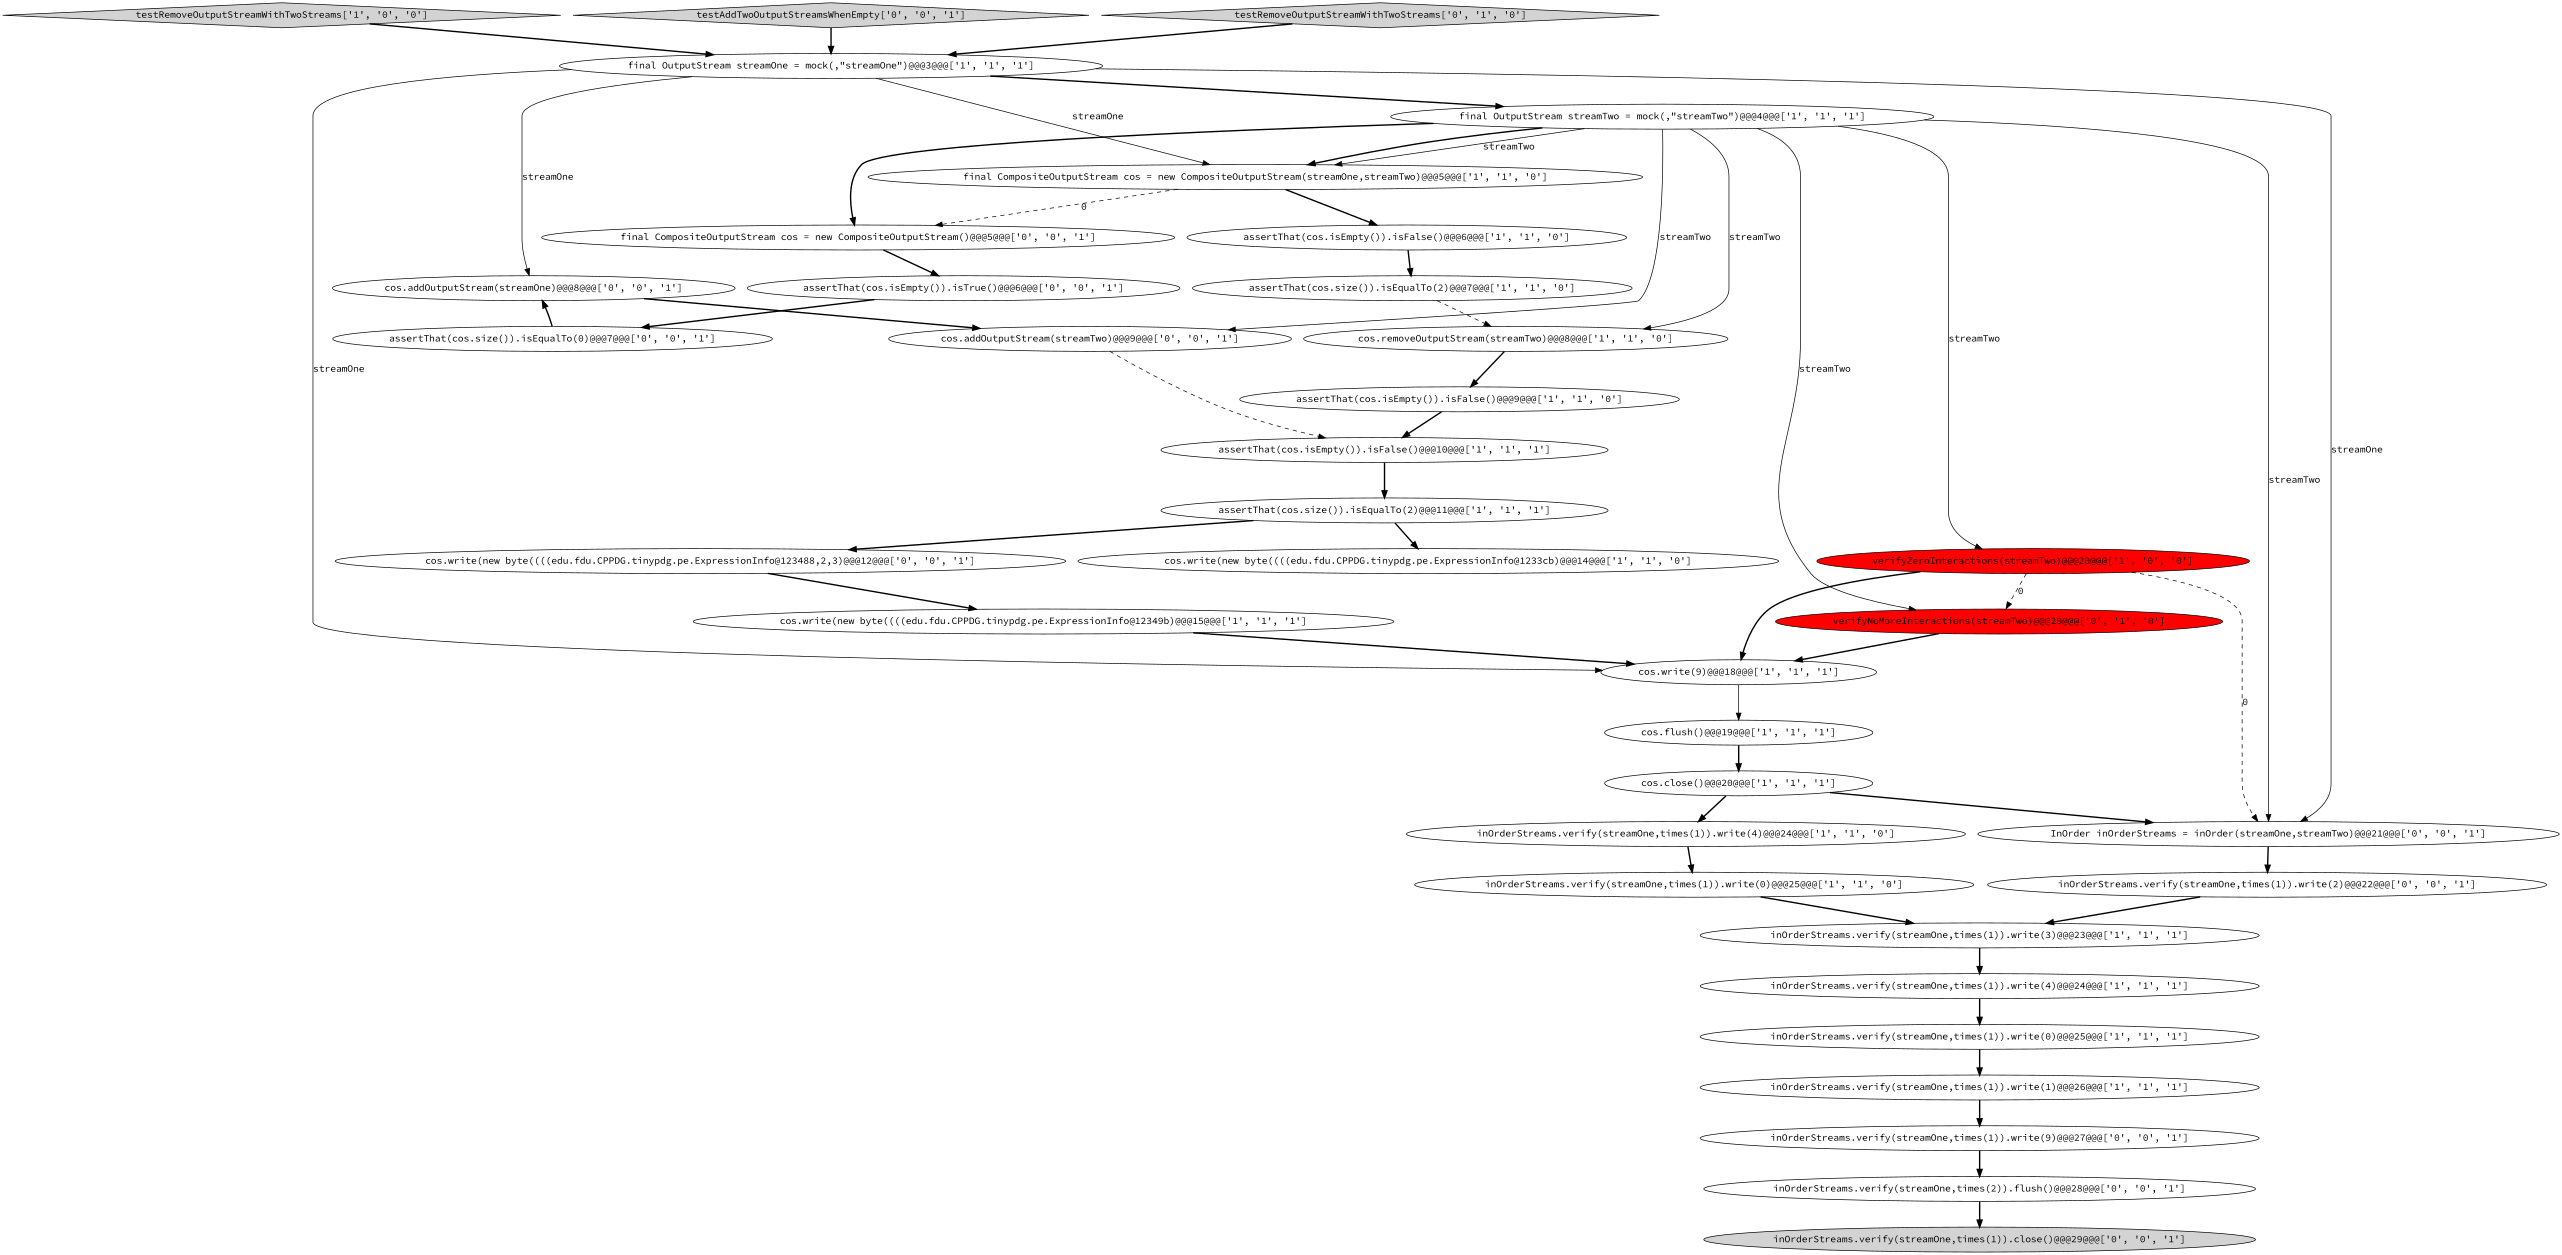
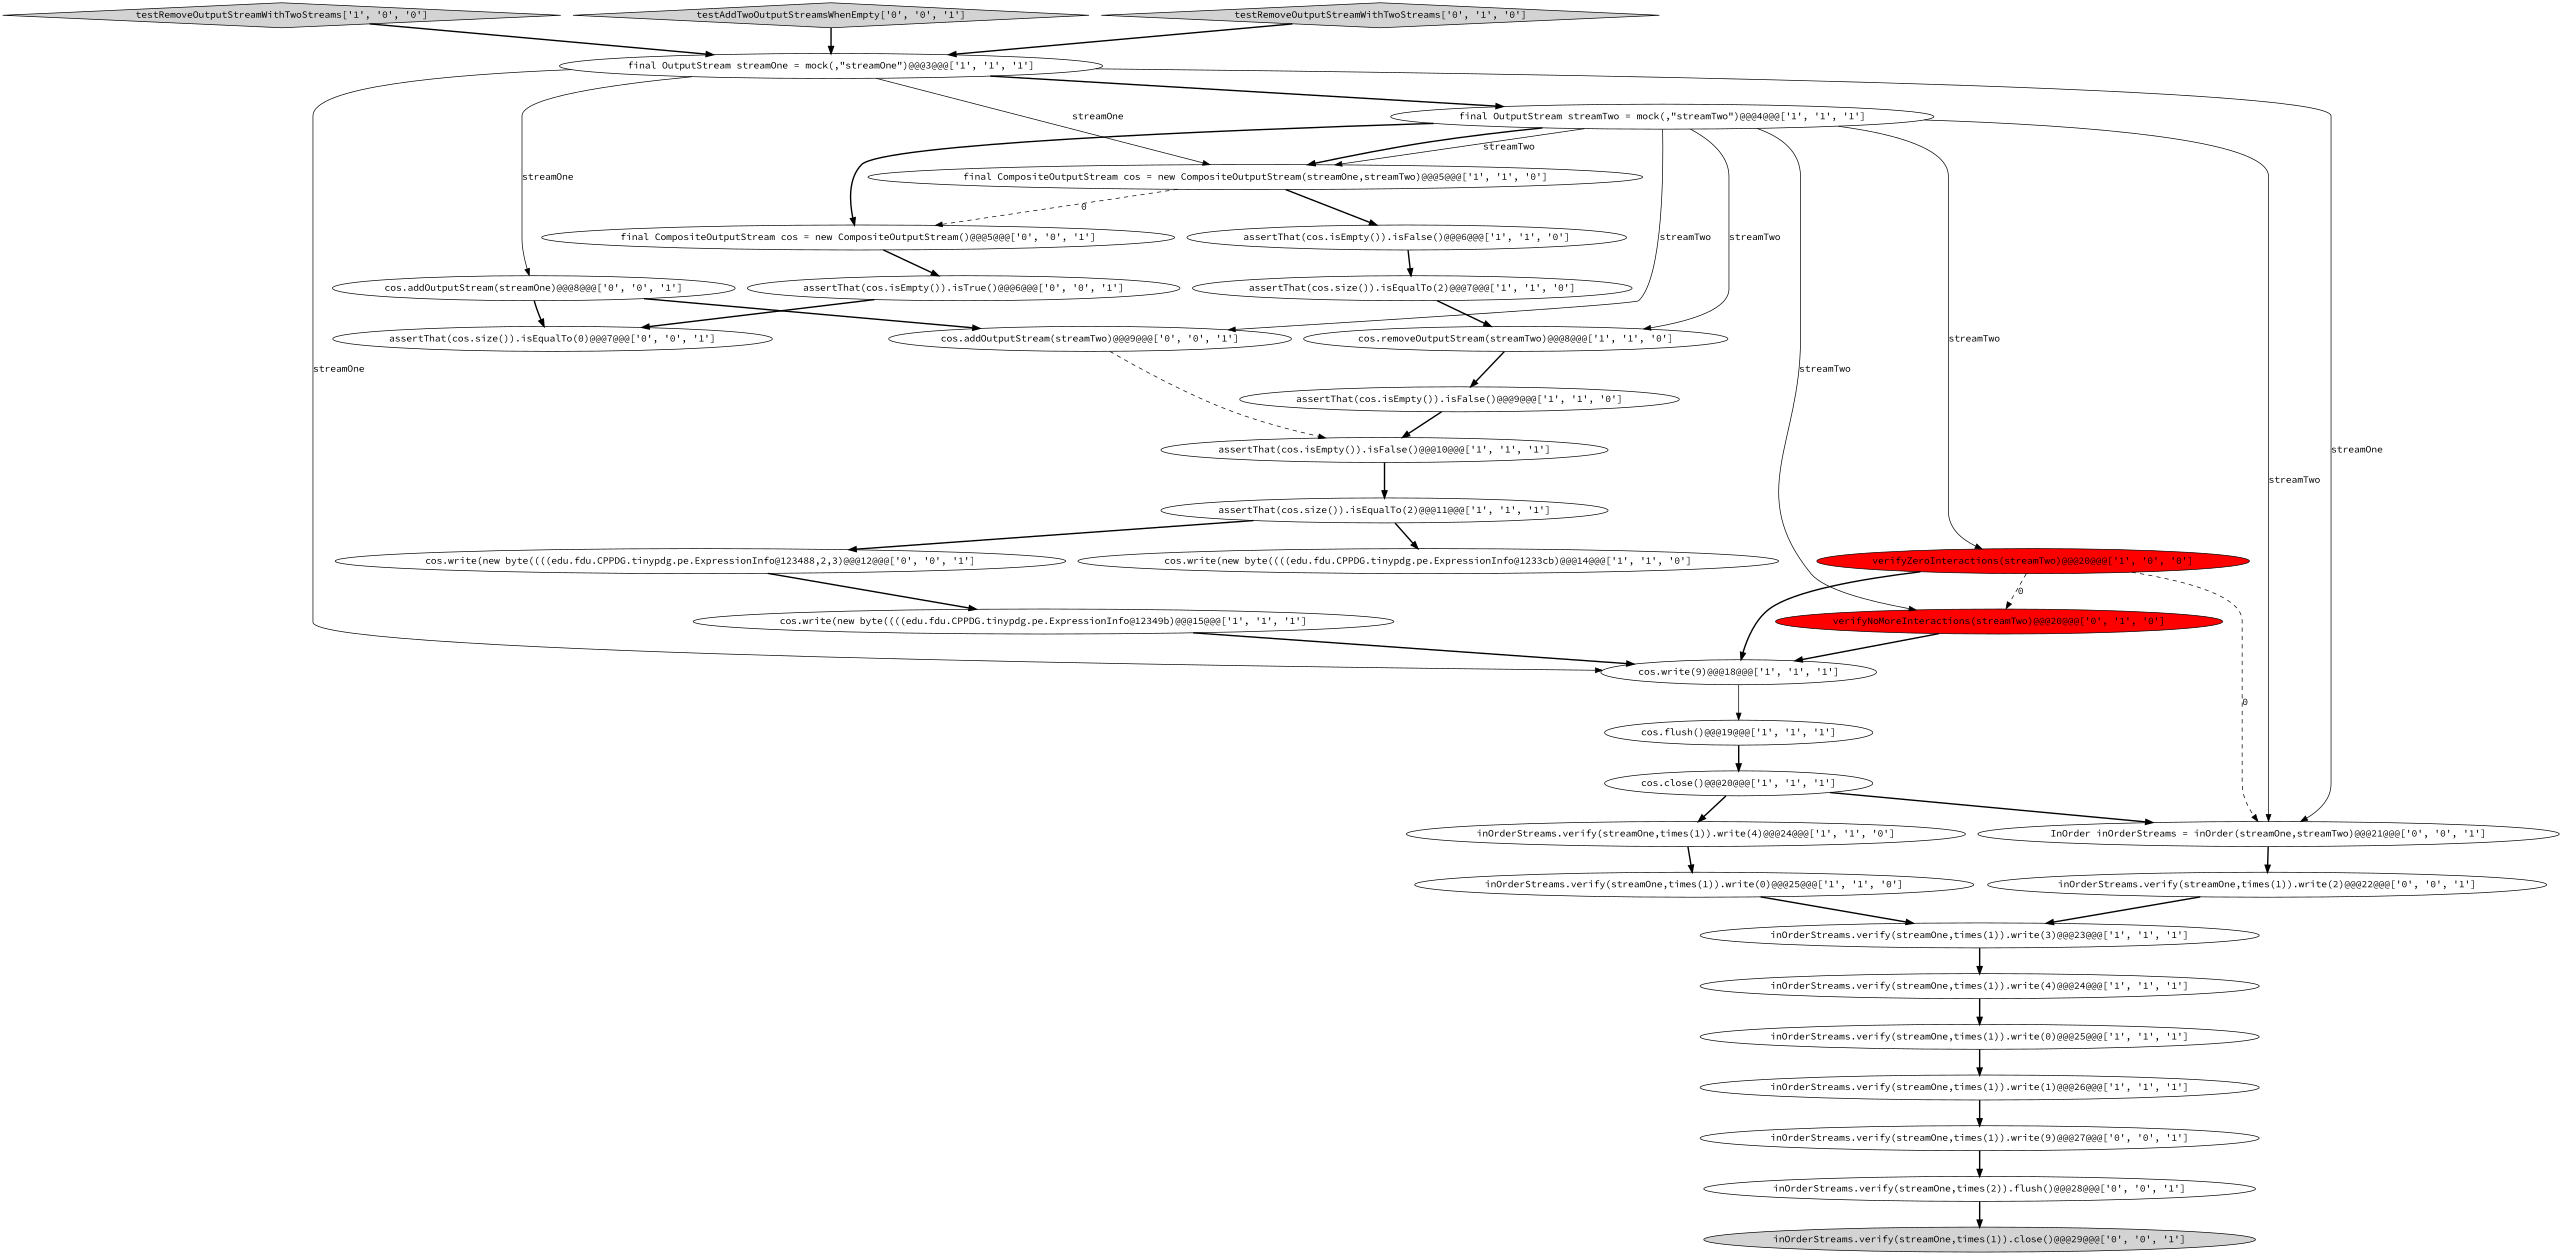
(1458, 311) -> (1458, 311)
(549, 317) -> (537, 311)
